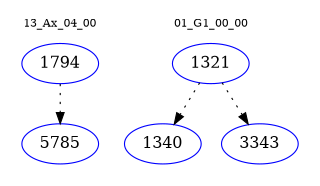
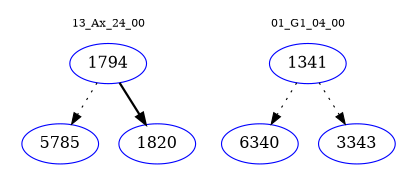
(60, 24) -> (109, 24)
(211, 24) -> (308, 24)
(211, 64) -> (308, 64)
none -> (157, 144)
(163, 144) -> (260, 144)
